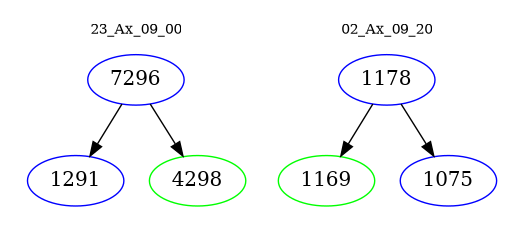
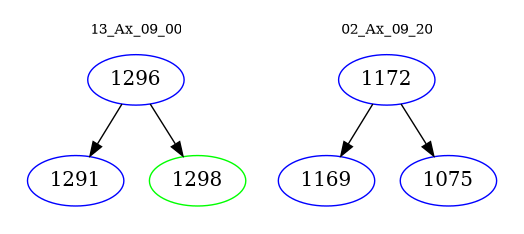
(137, 30) -> (137, 30)
(136, 80) -> (136, 80)
(387, 80) -> (387, 80)
(198, 181) -> (198, 181)
(327, 181) -> (327, 181)
